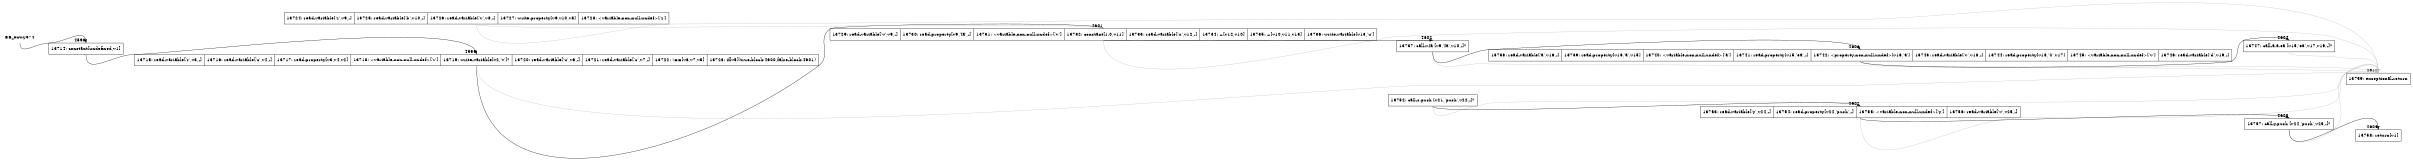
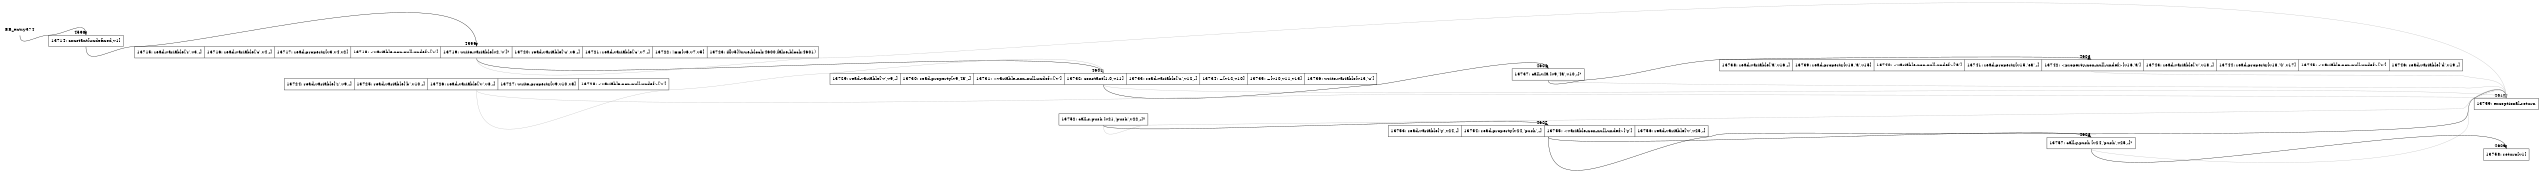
(2289, 46) -> none
(1978, 125) -> (2099, 134)
